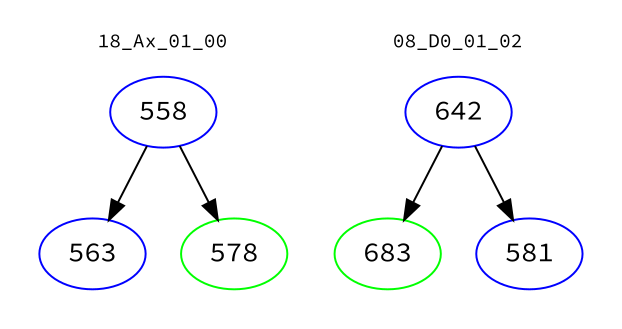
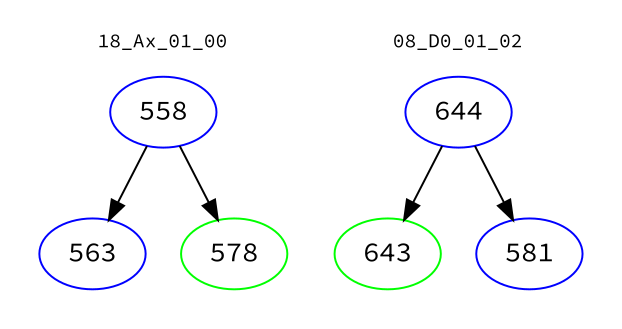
(459, 112) -> (459, 112)
(388, 254) -> (388, 254)
